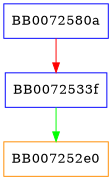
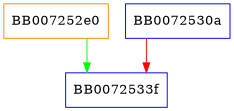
(56, 21) -> (178, 21)
(56, 120) -> (87, 51)
